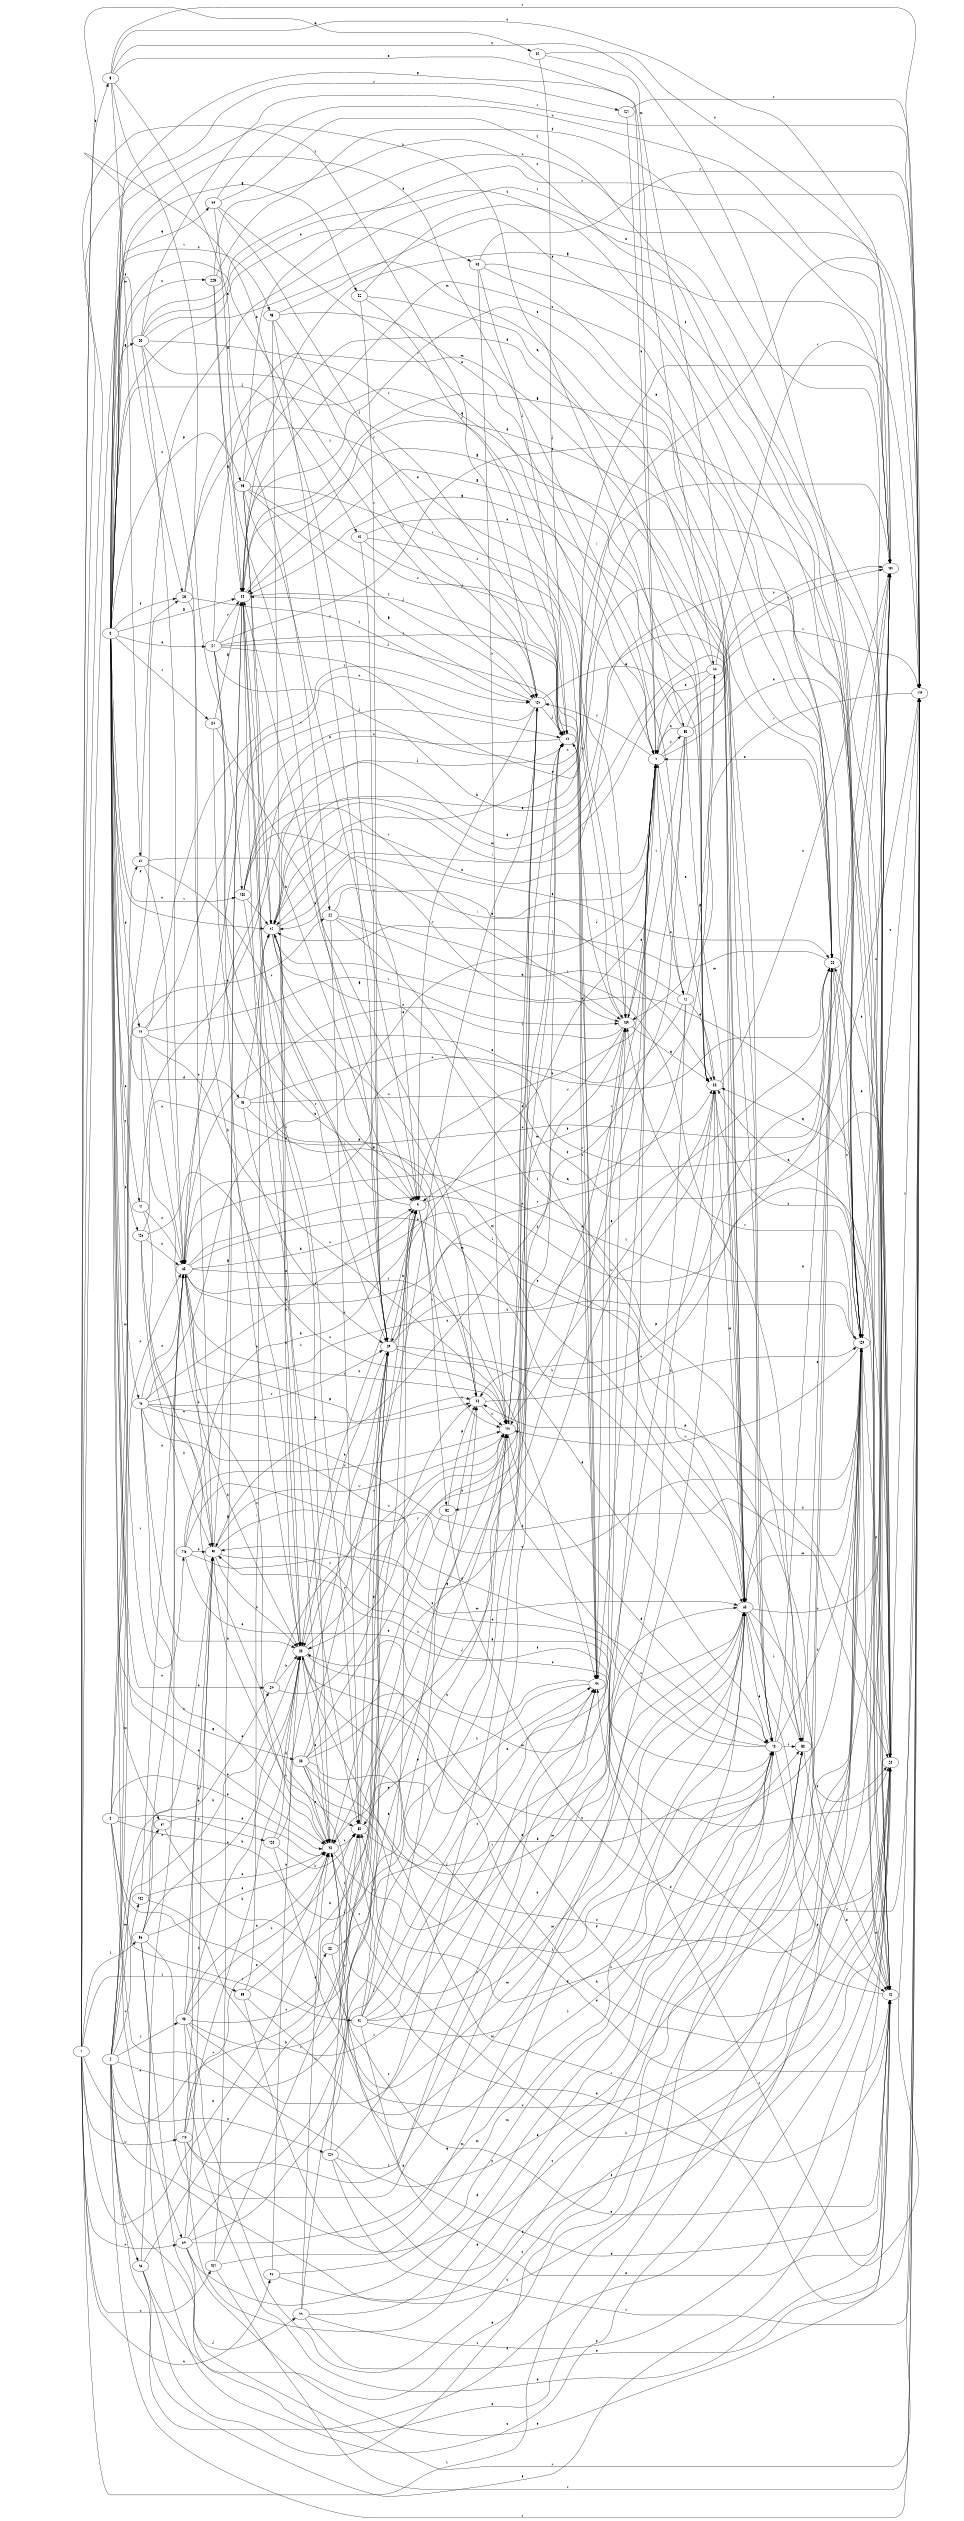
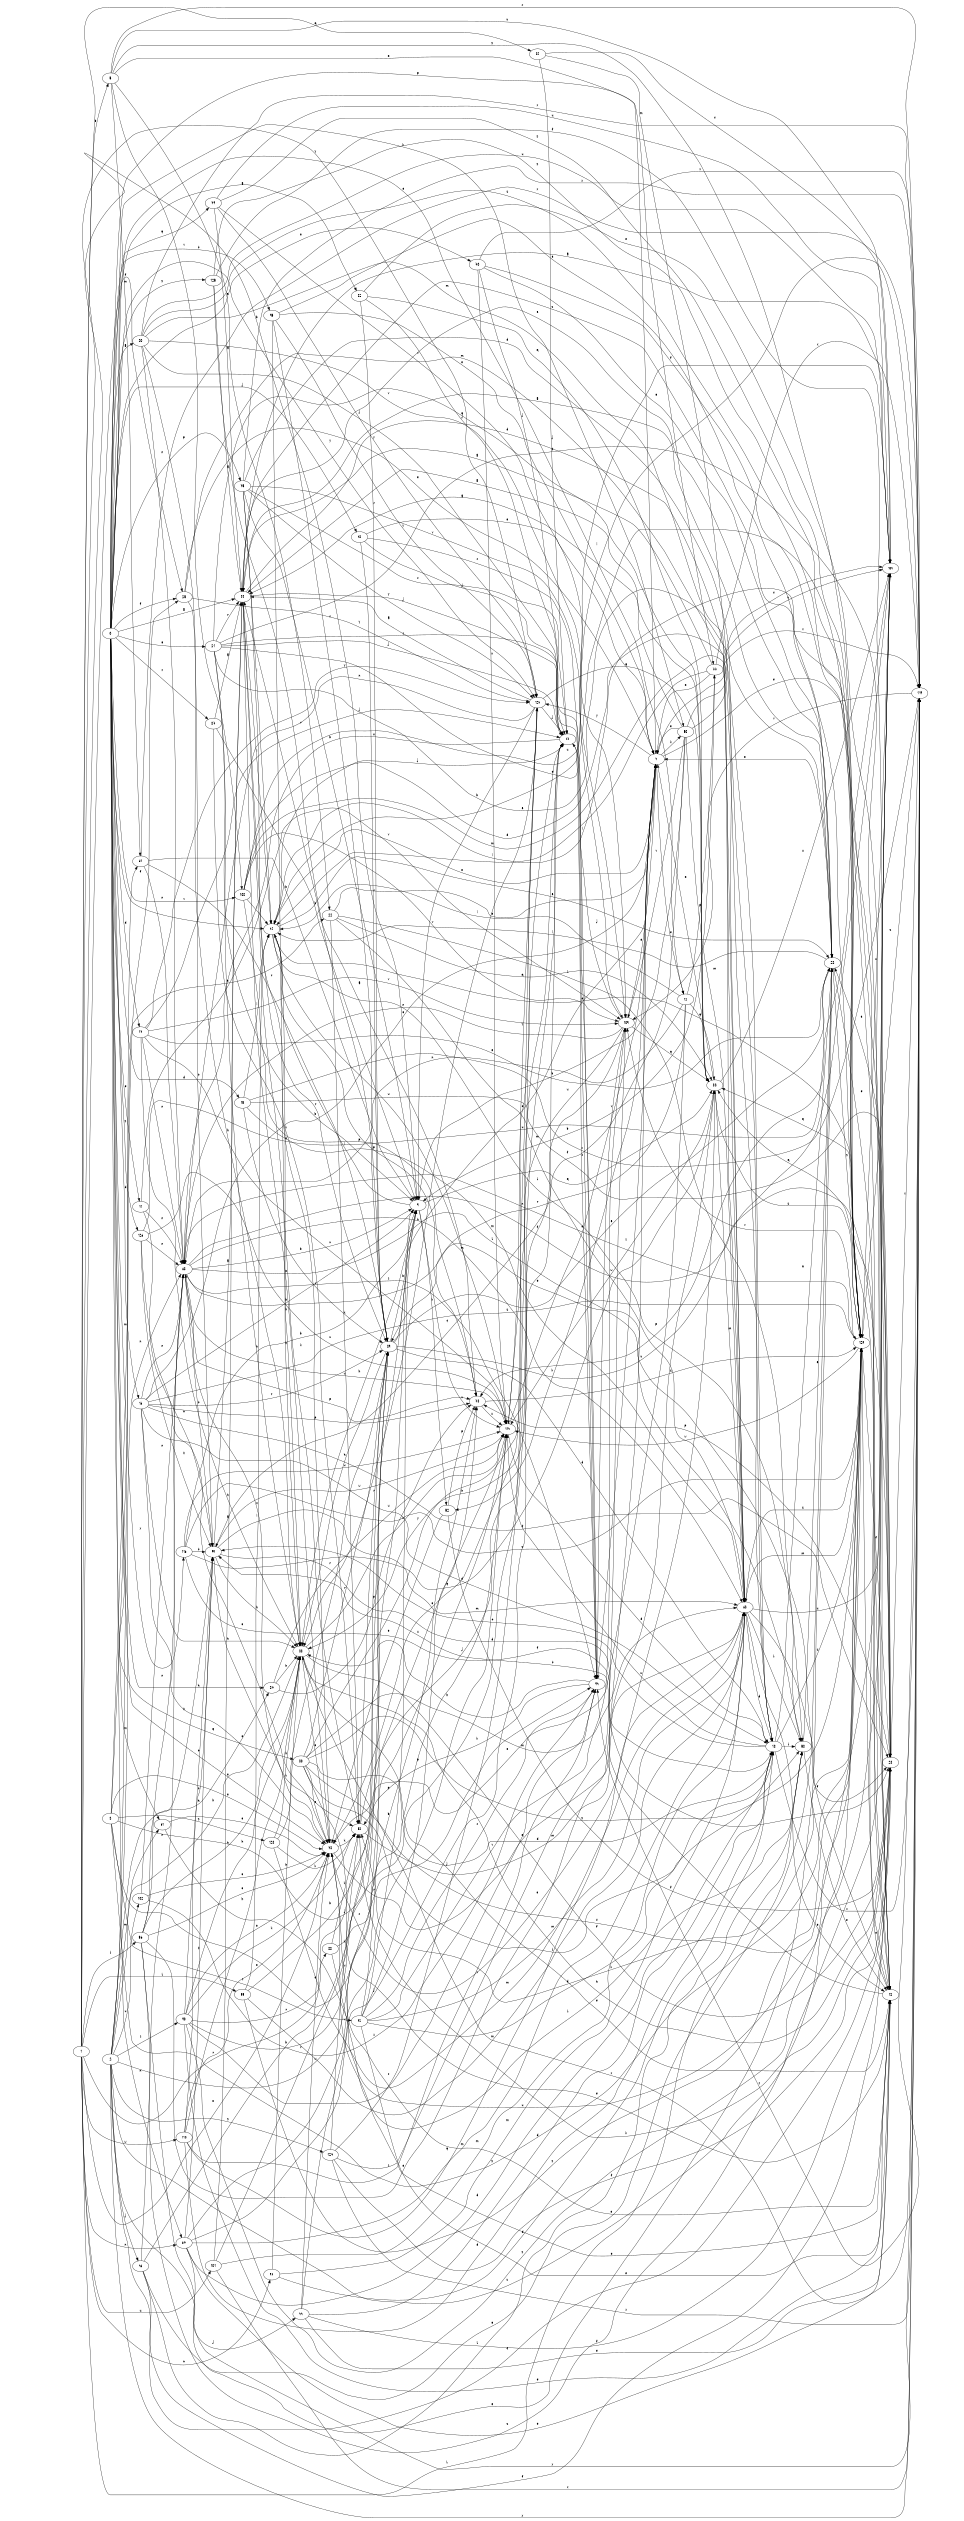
(626, 112) -> none
(213, 281) -> (213, 281)
(866, 613) -> (833, 689)
(593, 629) -> none
